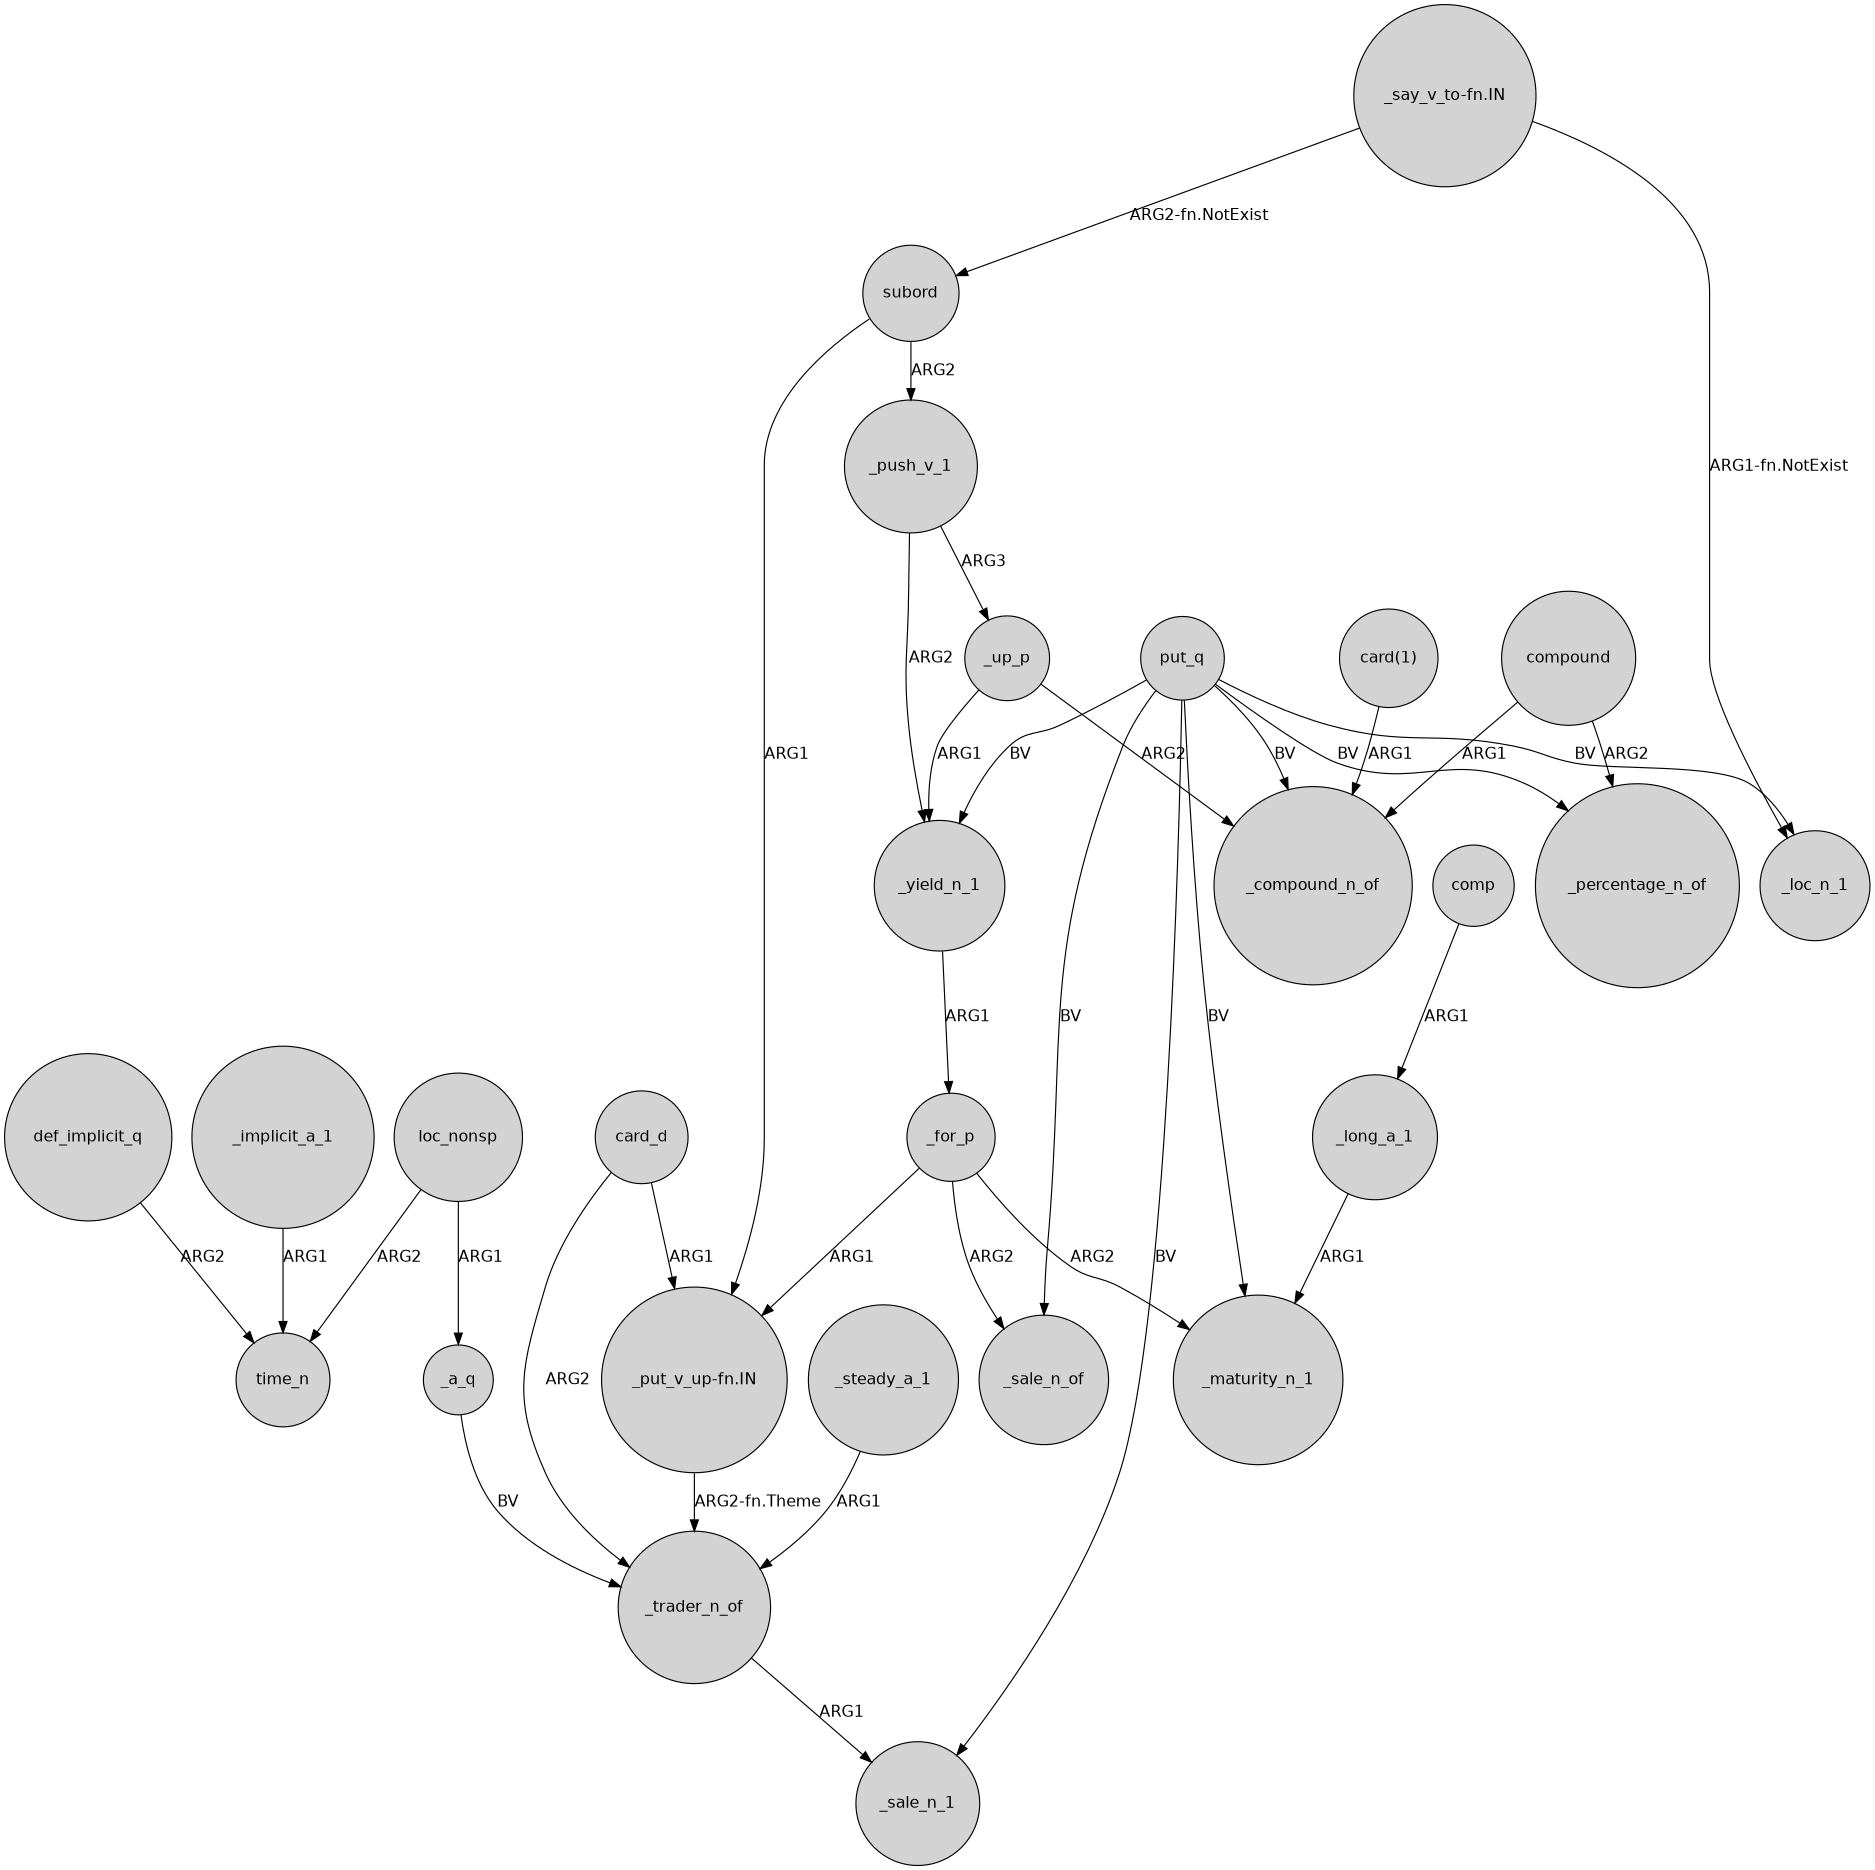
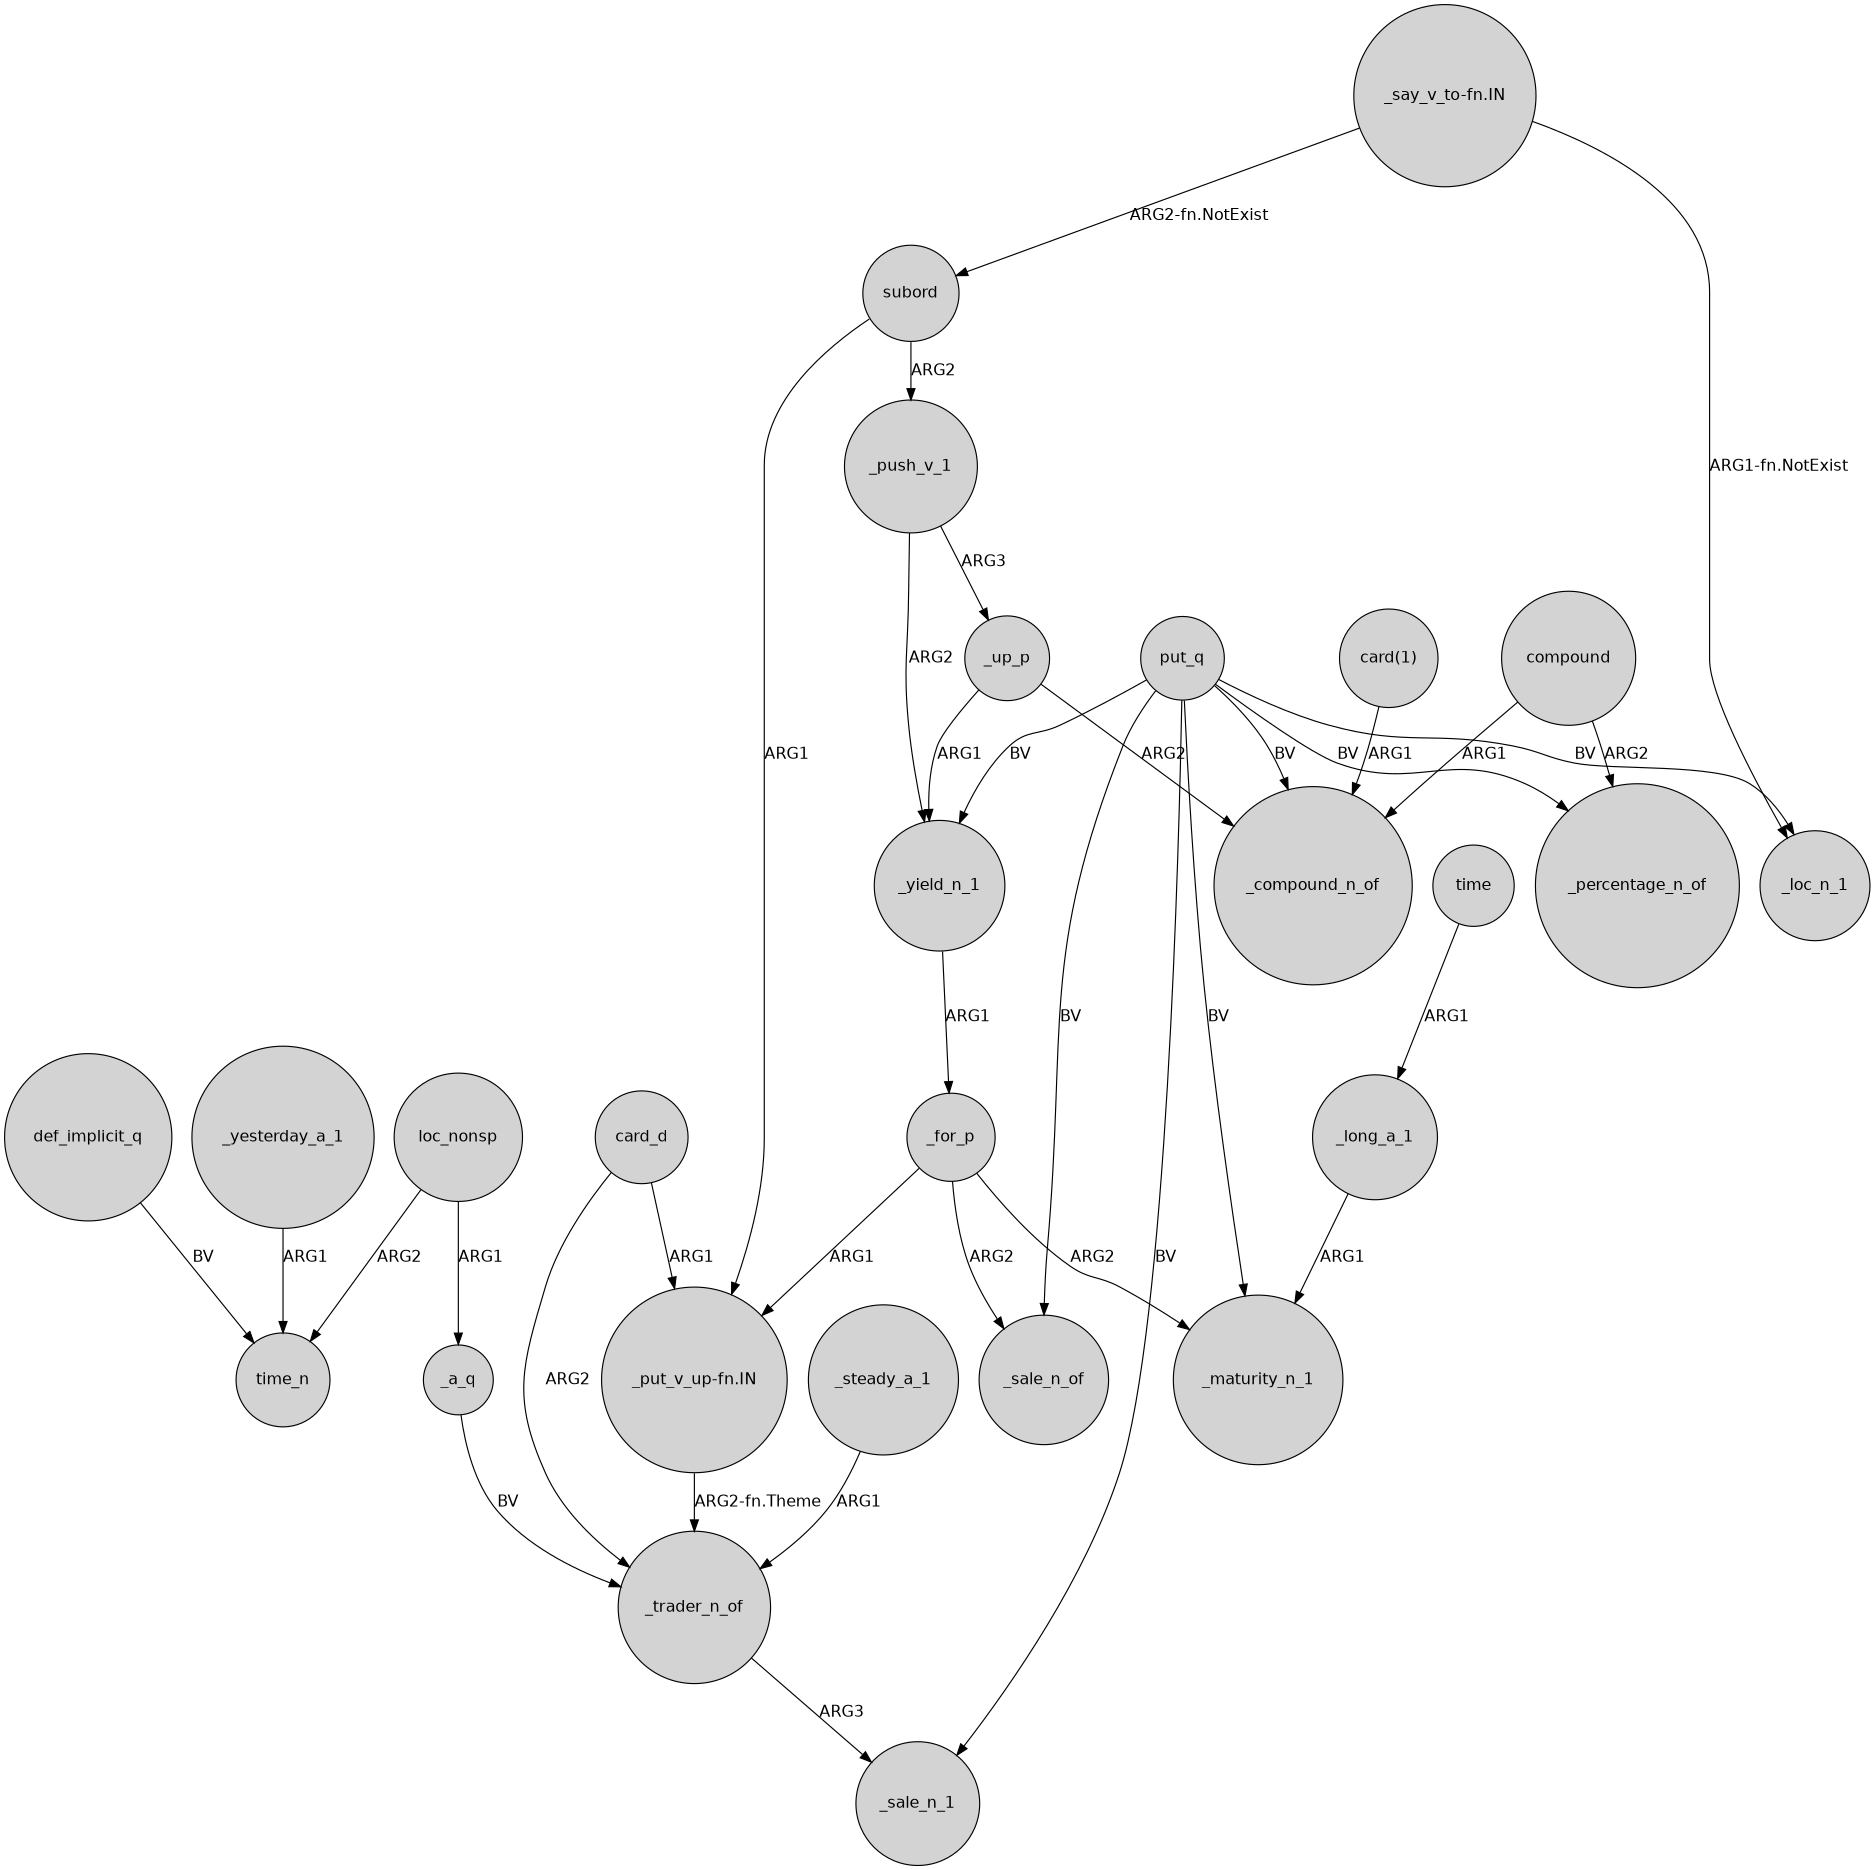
(1474, 886) -> (1474, 886)
(283, 1137) -> (283, 1137)
(203, 1258) -> (203, 1258)
(842, 1713) -> (842, 1713)
